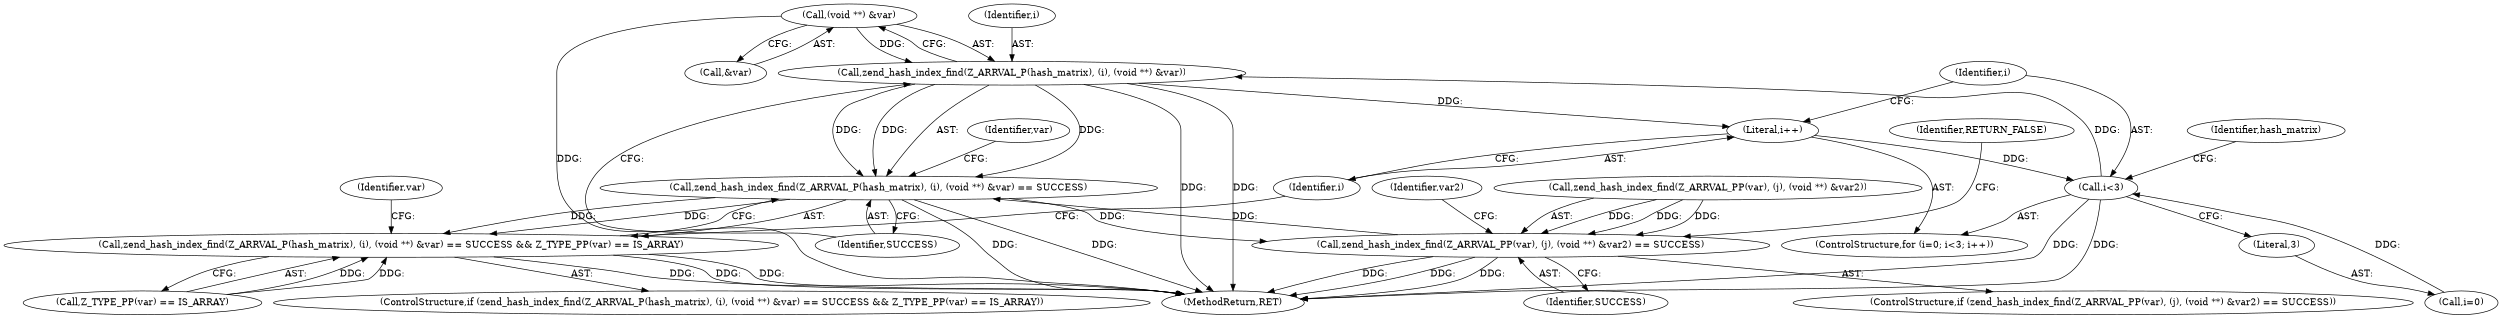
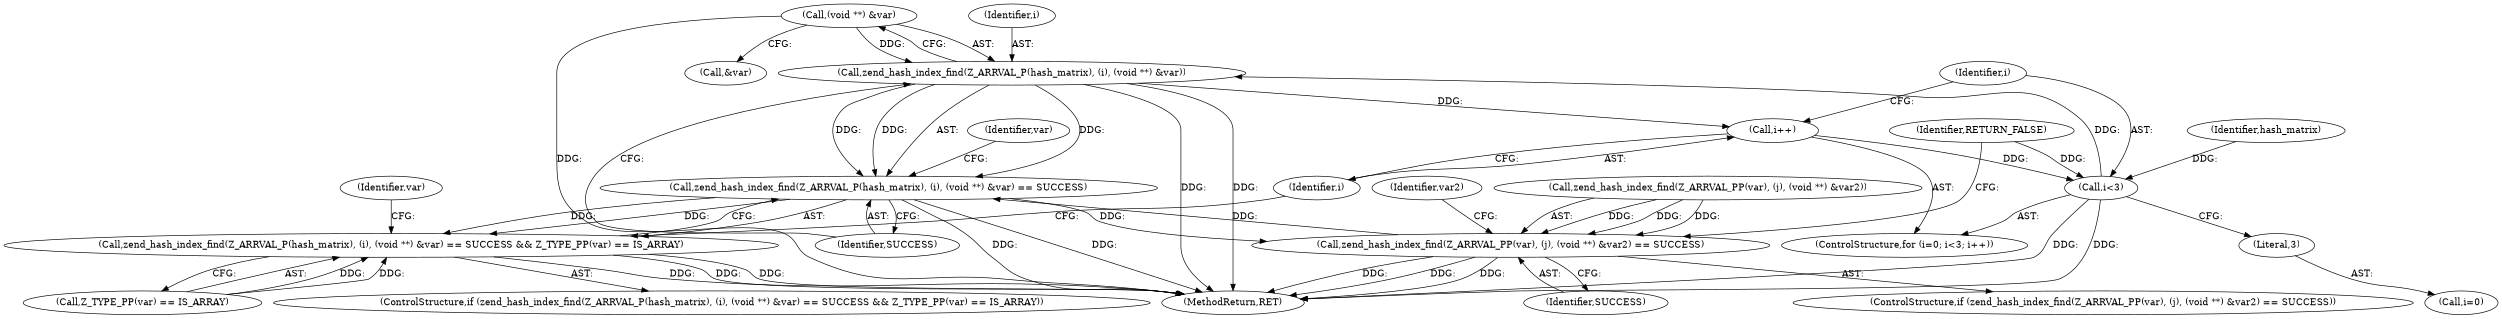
(792, 51) -> none
(1773, 131) -> (1773, 131)
(2206, 159) -> (2206, 159)
(2298, 226) -> (2048, 156)
